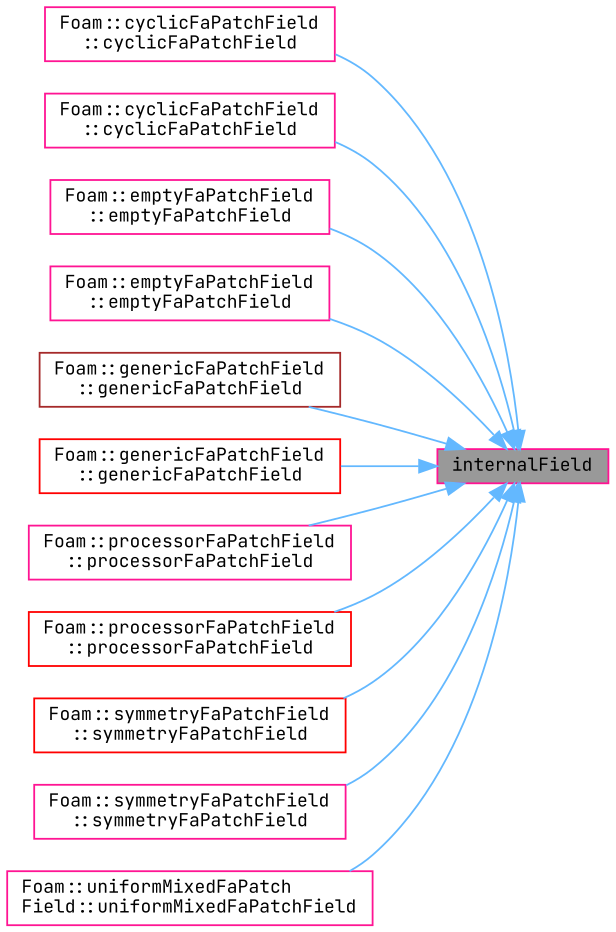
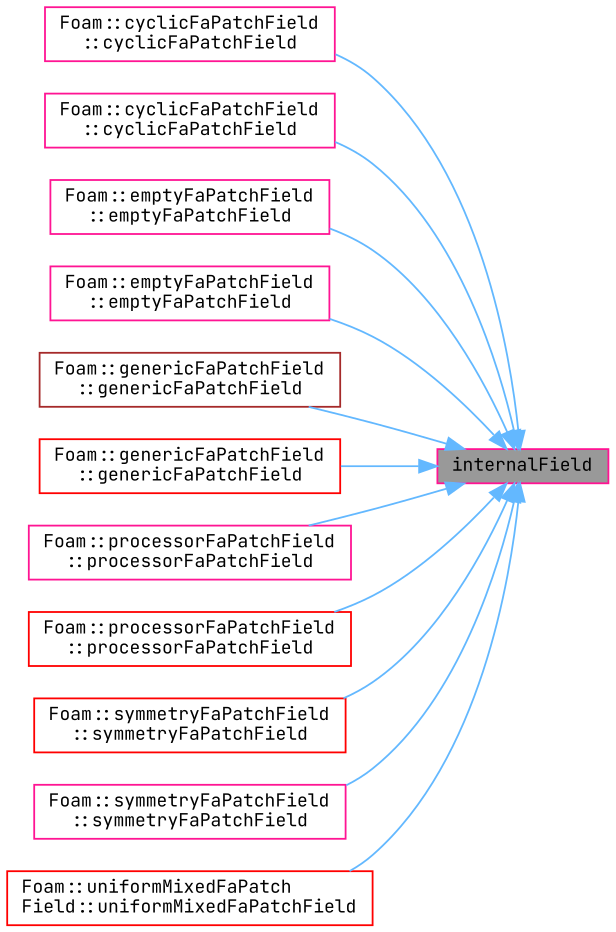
(190, 898) -> (190, 898)
